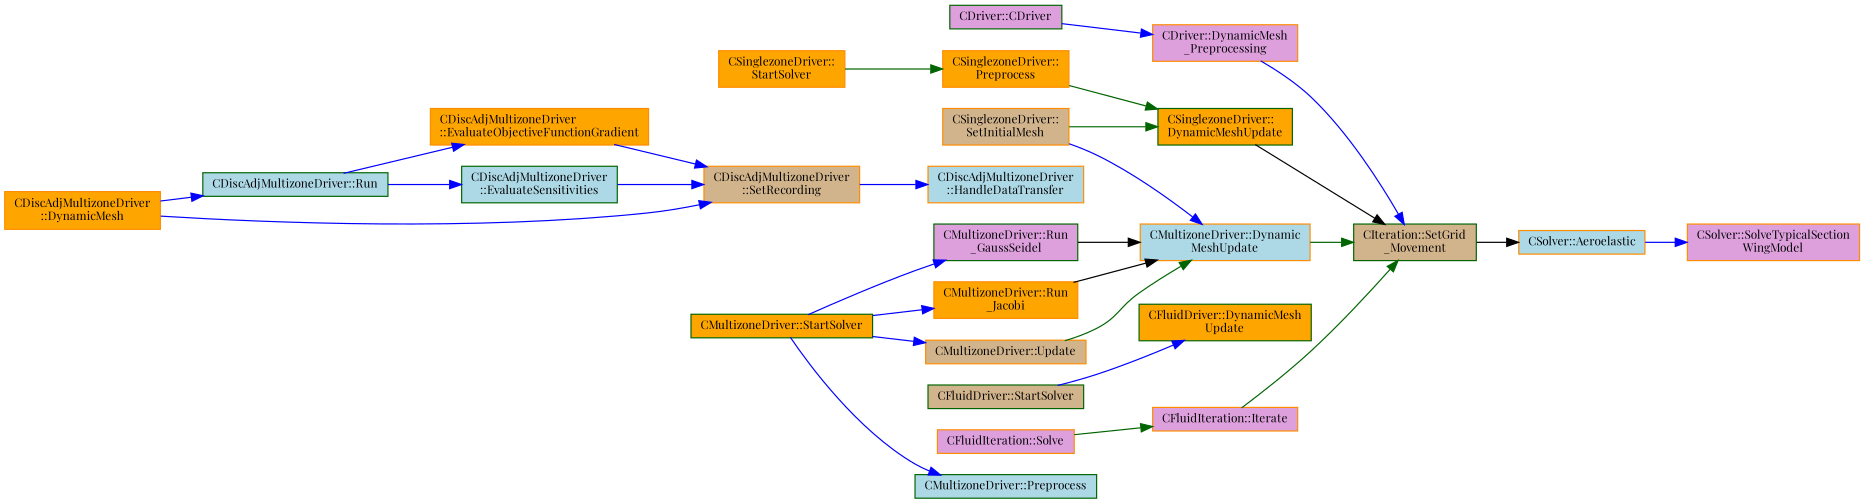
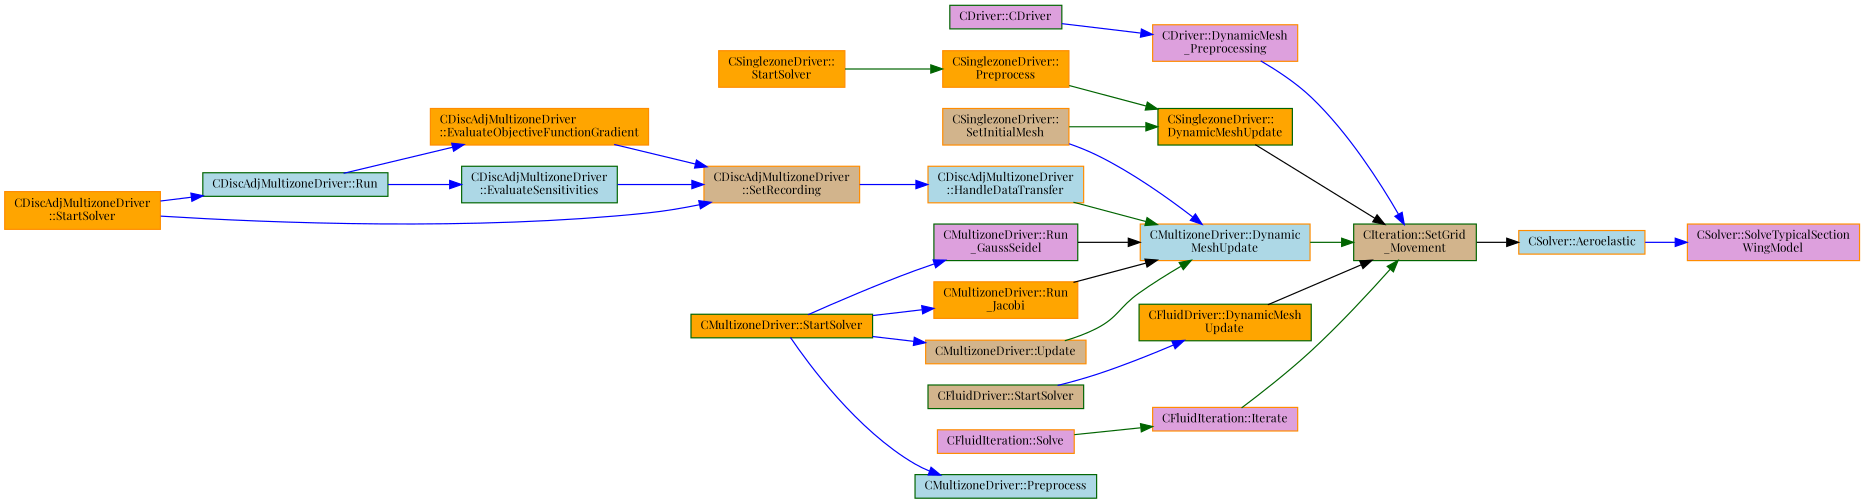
(83, 210) -> (83, 210)
none -> (1110, 212)
none -> (1315, 285)
